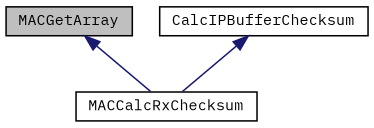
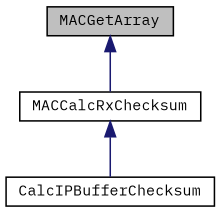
(209, 69) -> (110, 157)
